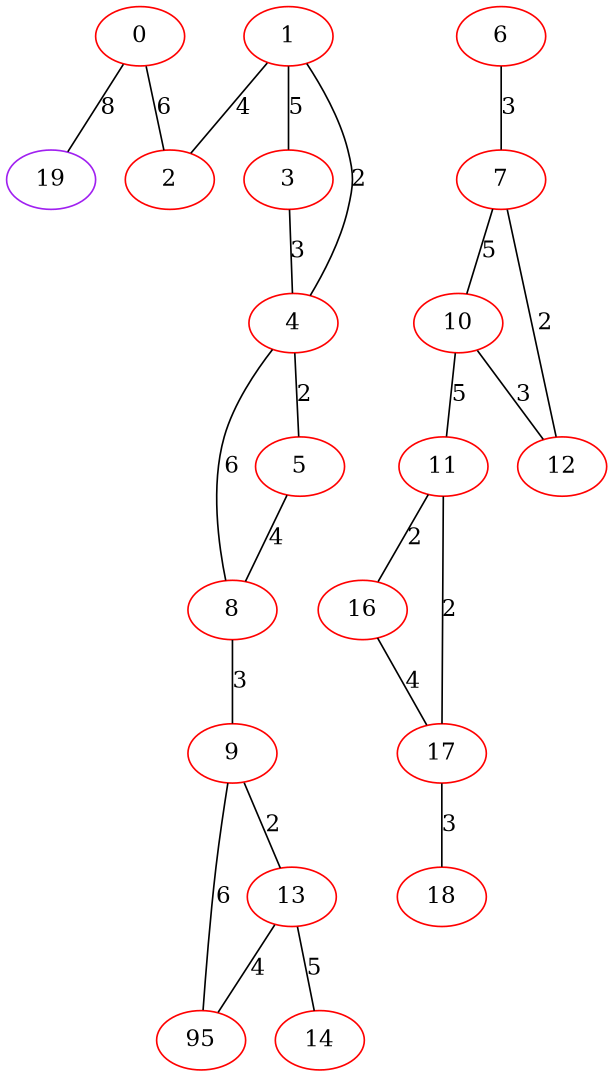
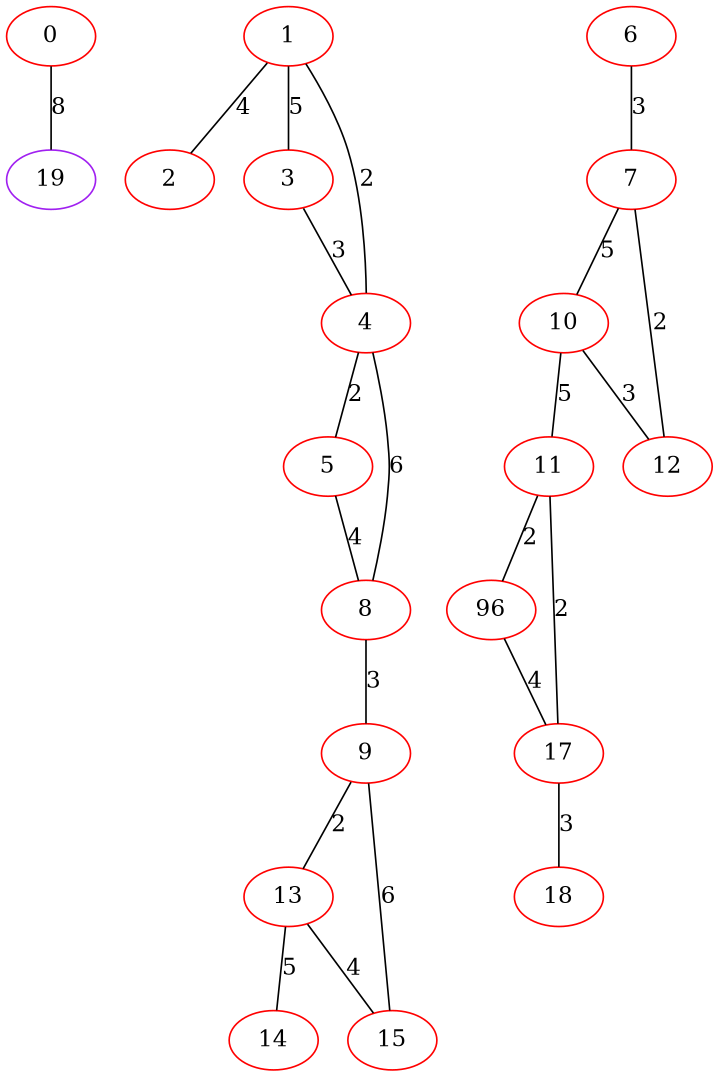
(155, 108) -> none
(363, 610) -> (491, 610)
(201, 1040) -> (392, 1040)
